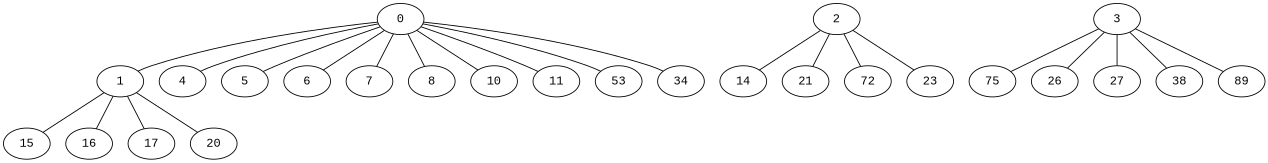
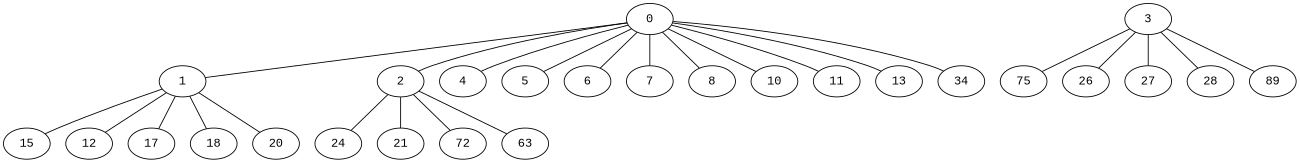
none -> (516, 43)
(619, 81) -> (899, 81)
(743, 81) -> (338, 144)
(930, 81) -> (525, 144)
(1179, 81) -> (1211, 81)
(89, 144) -> (89, 144)
none -> (214, 144)
